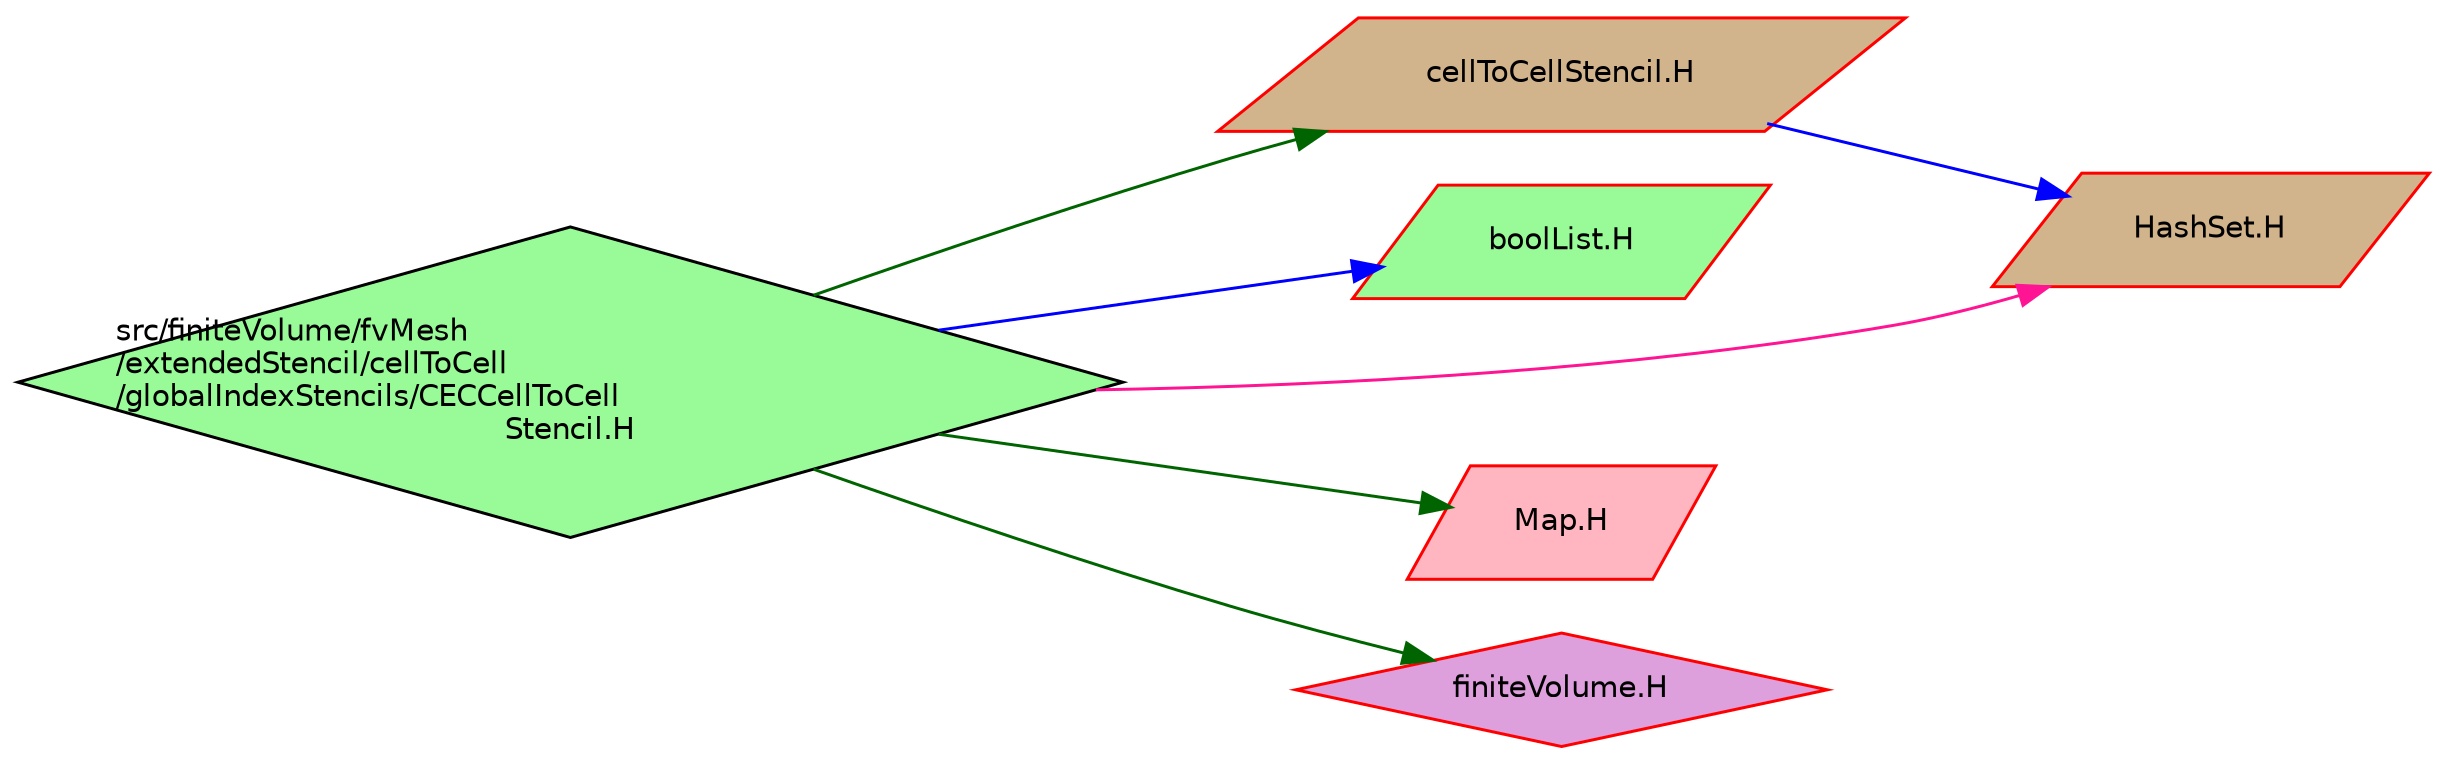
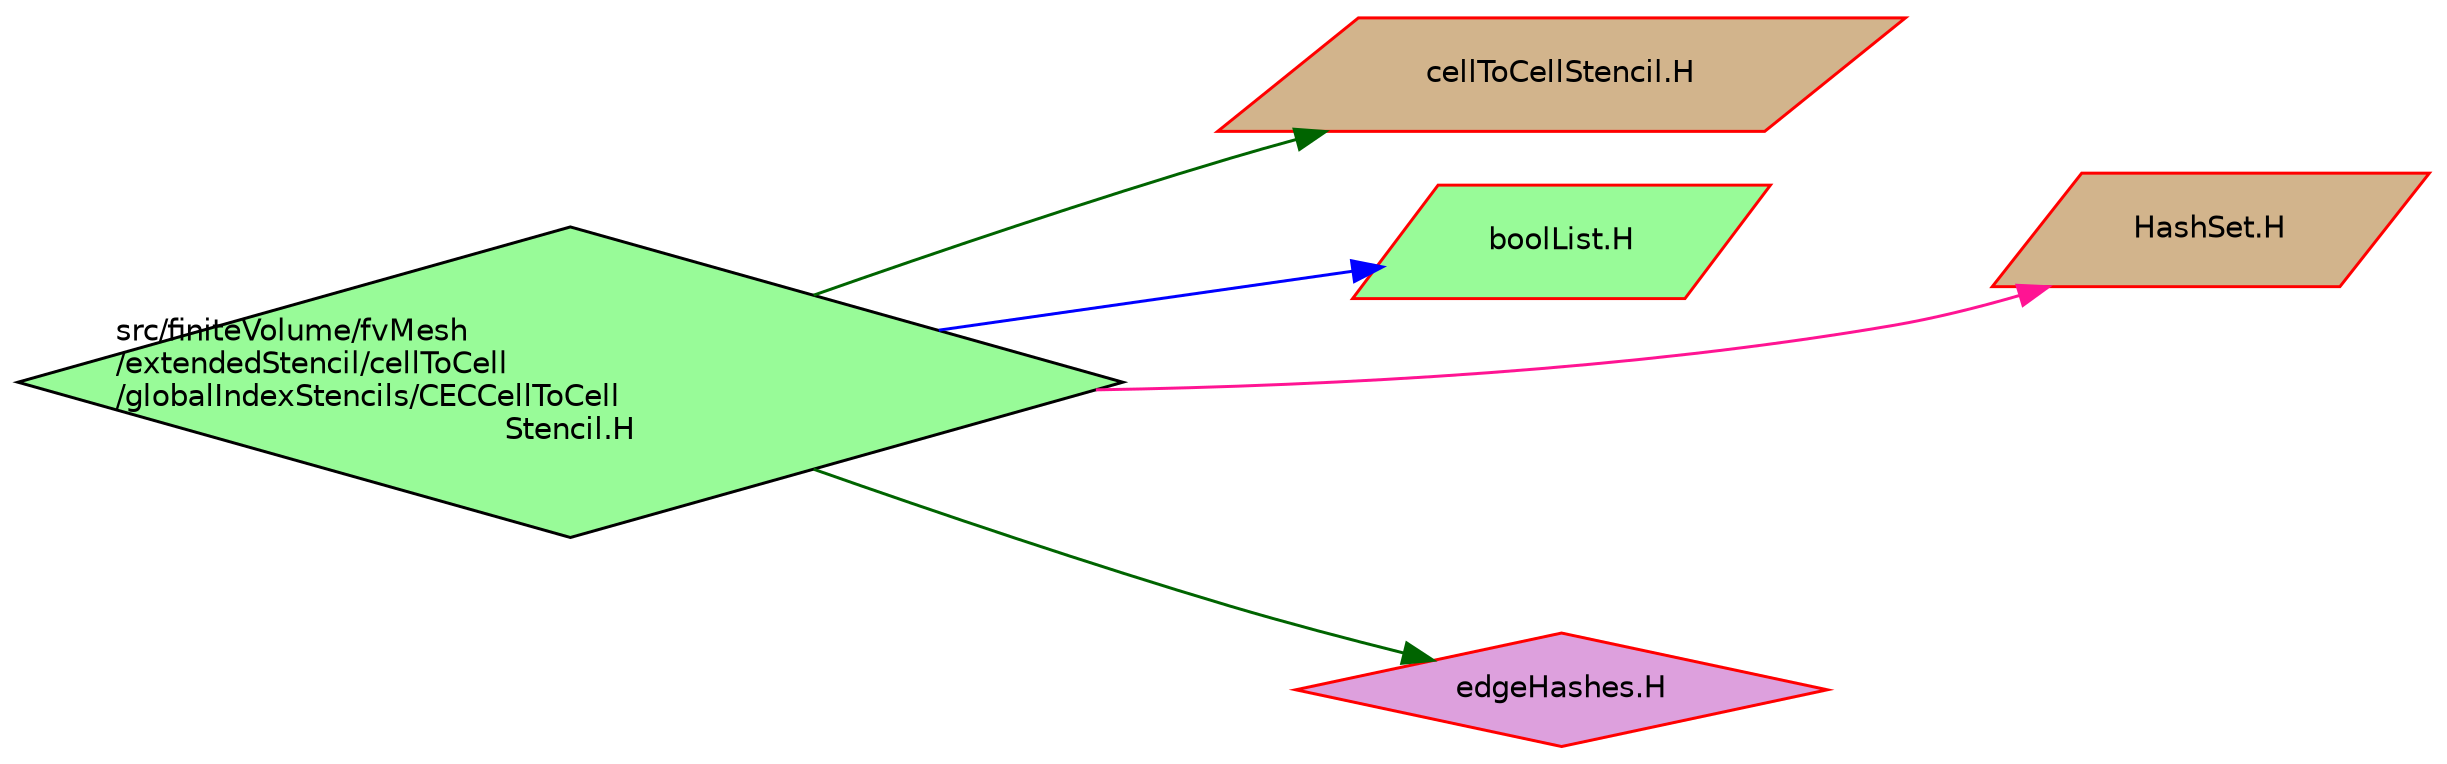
(1903, 156) -> none
(1562, 523) -> none
(1562, 690) -> (1562, 690)
